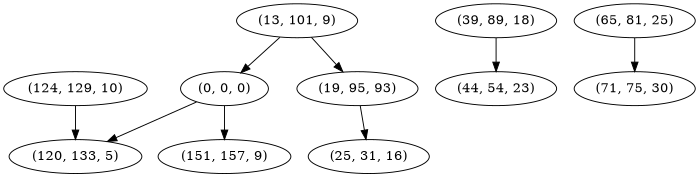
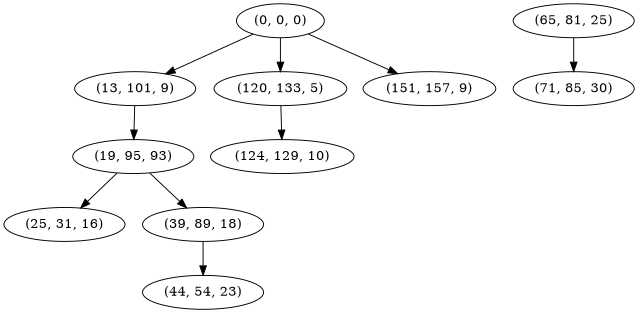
(264, 52) -> (214, 52)
(635, 89) -> (574, 89)
(75, 118) -> (281, 118)
none -> (165, 187)
